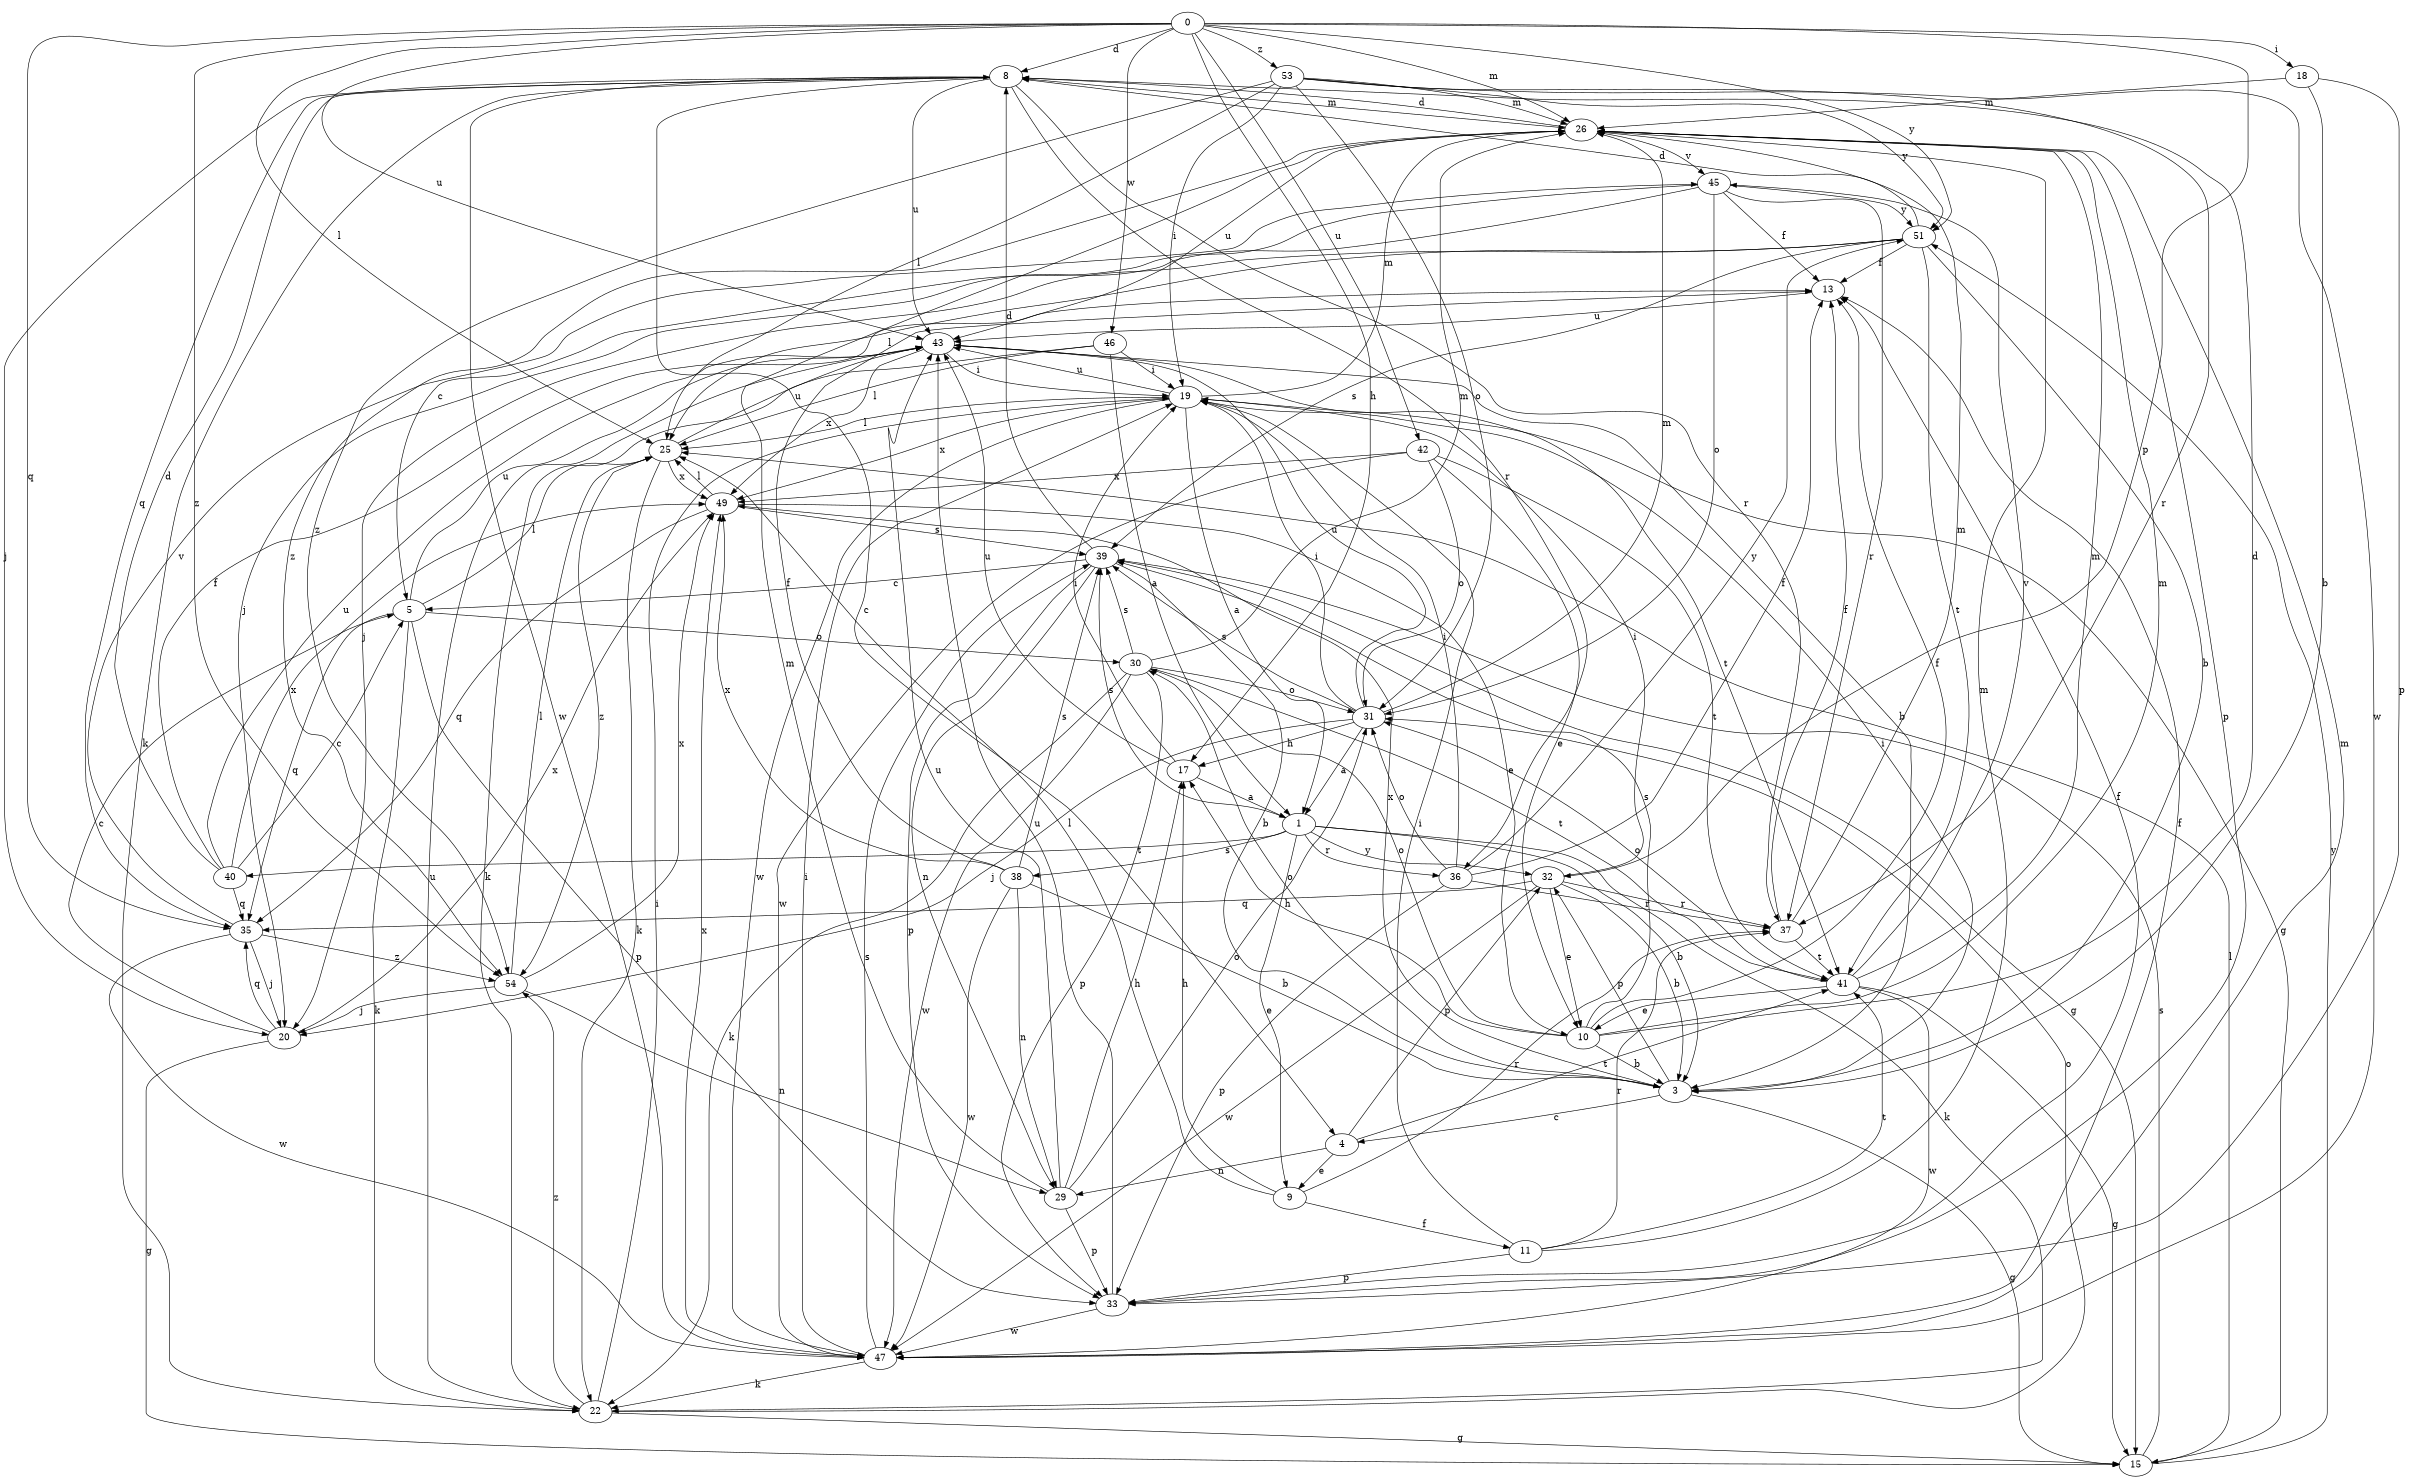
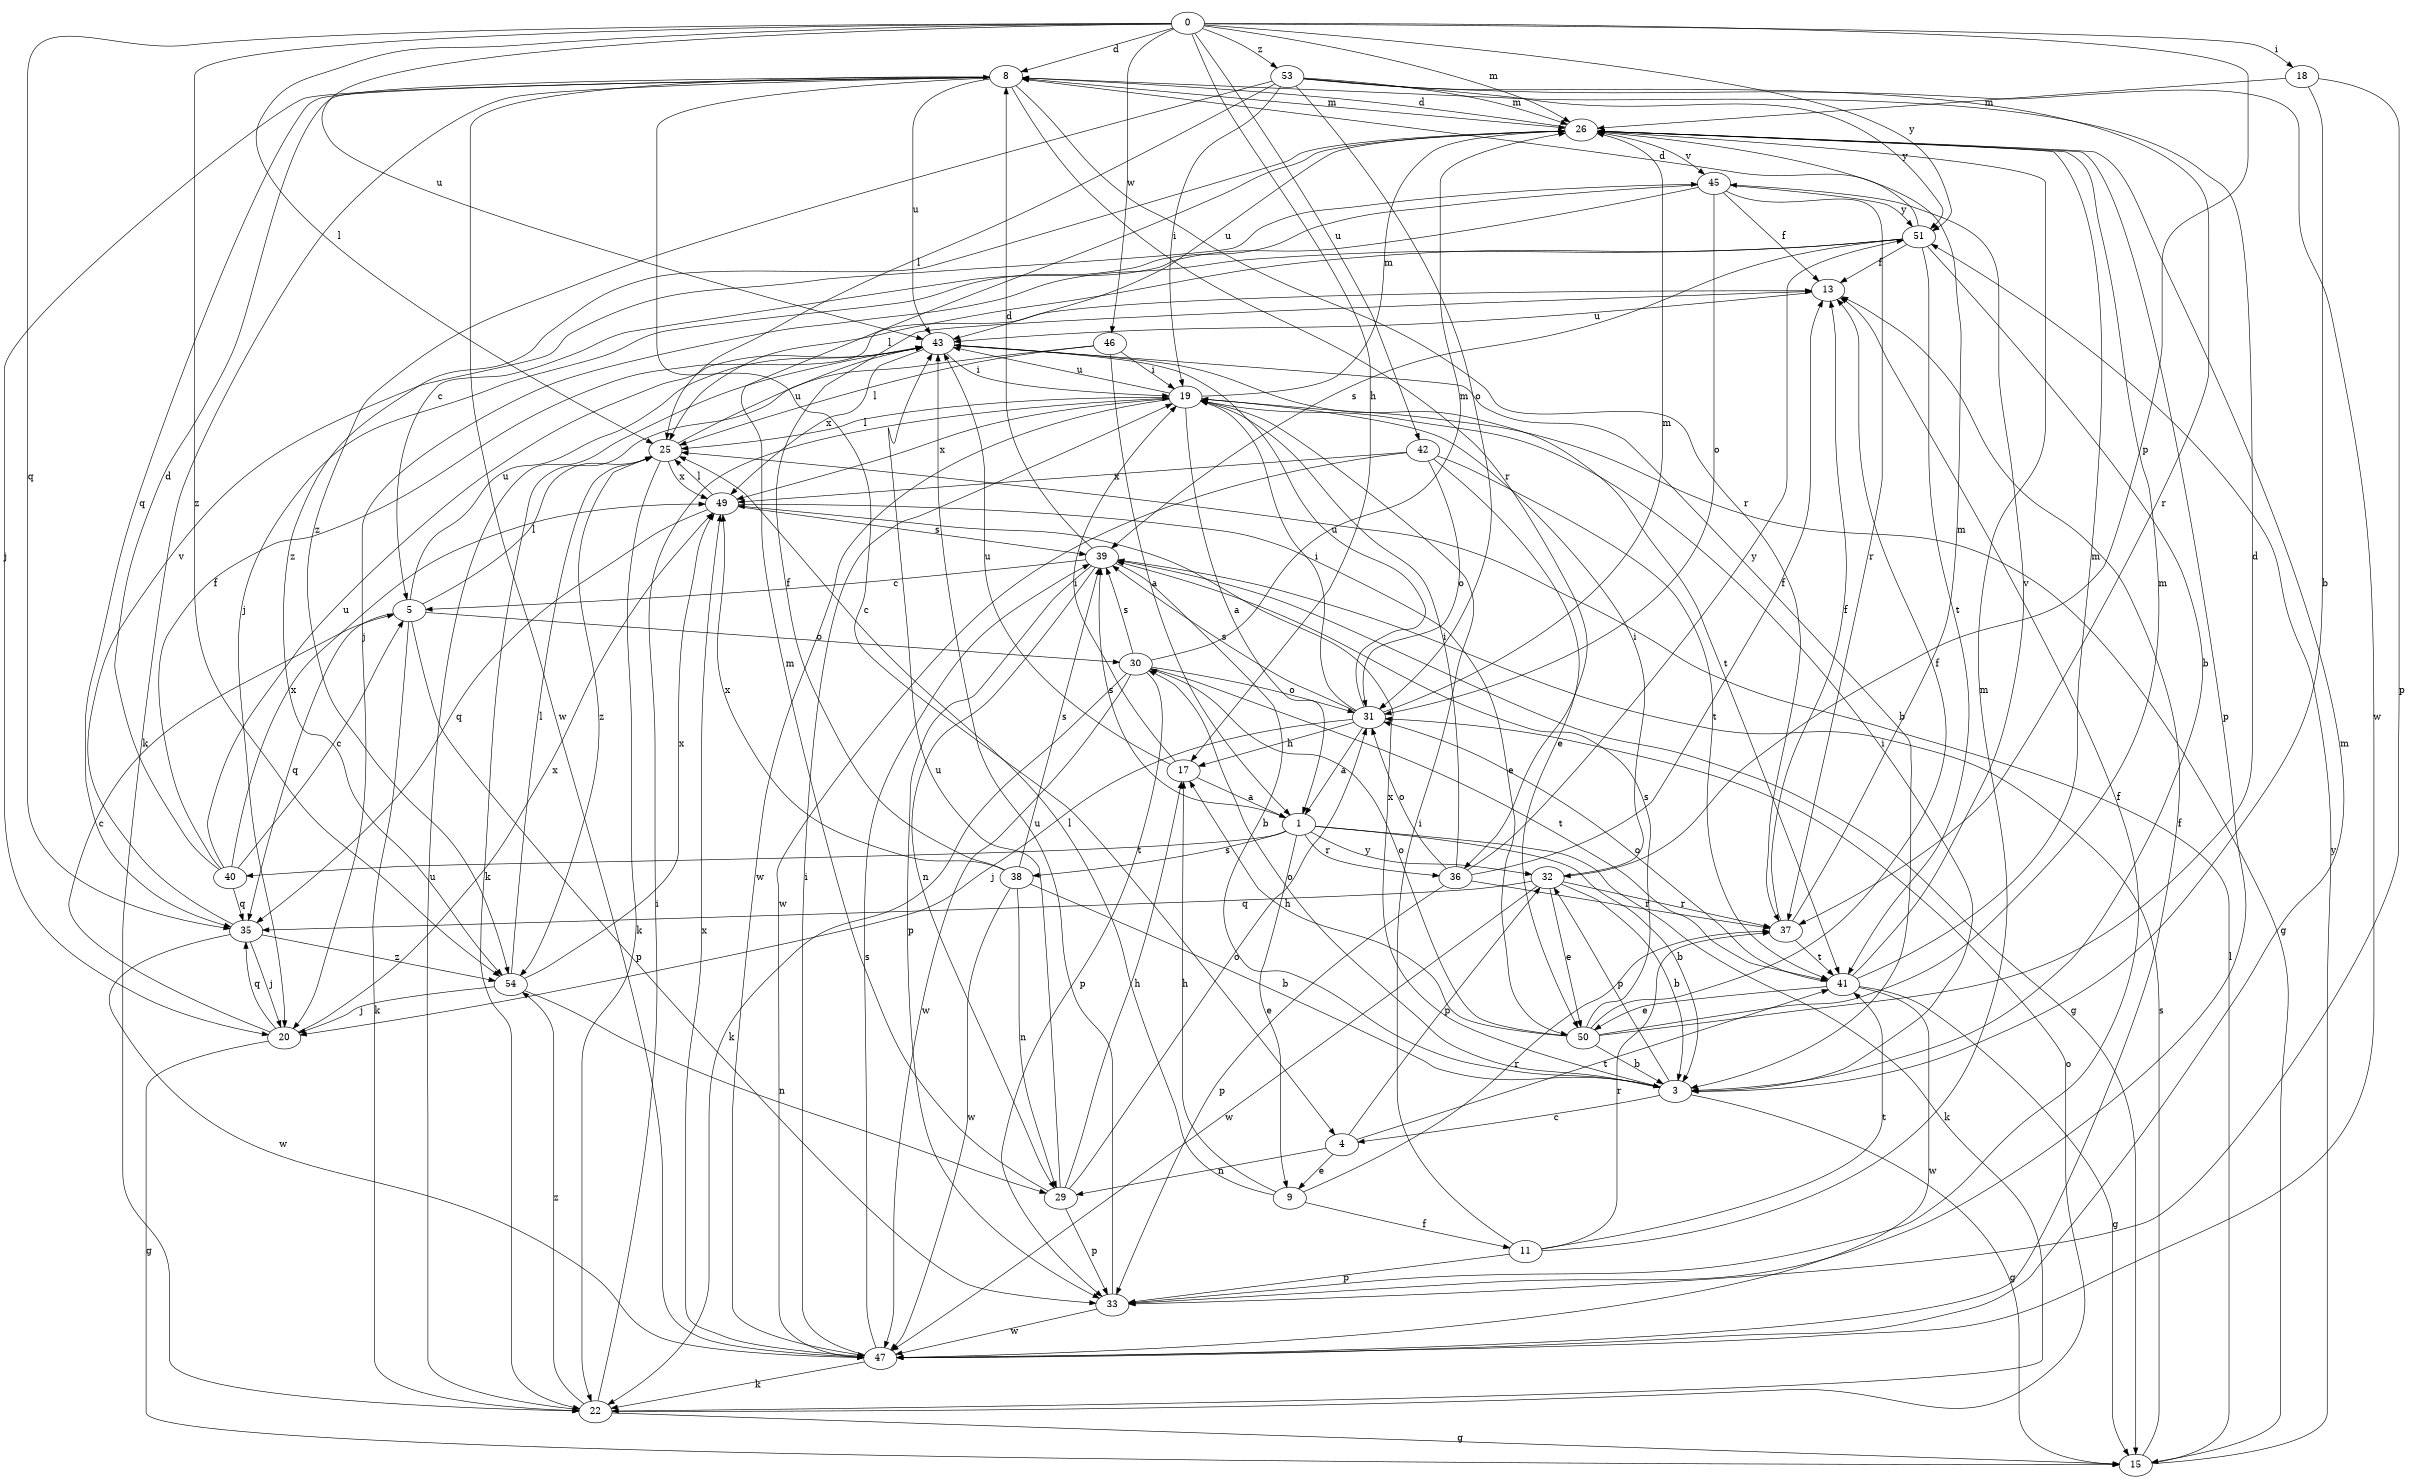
(1583, 1038) -> (1583, 1038)
